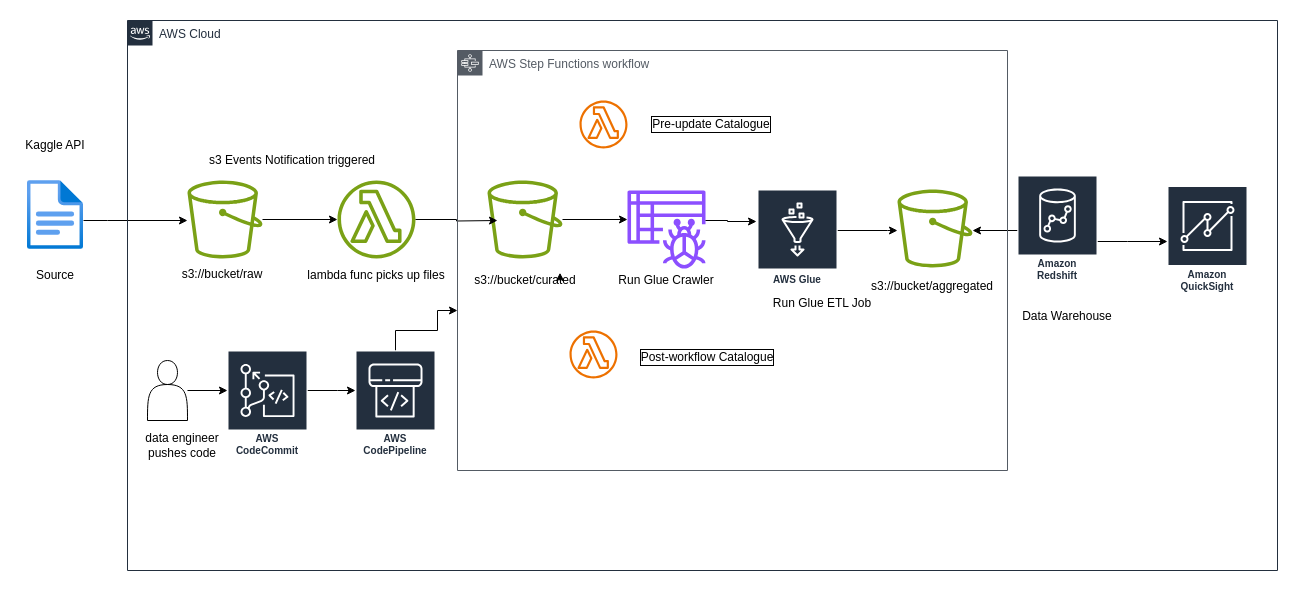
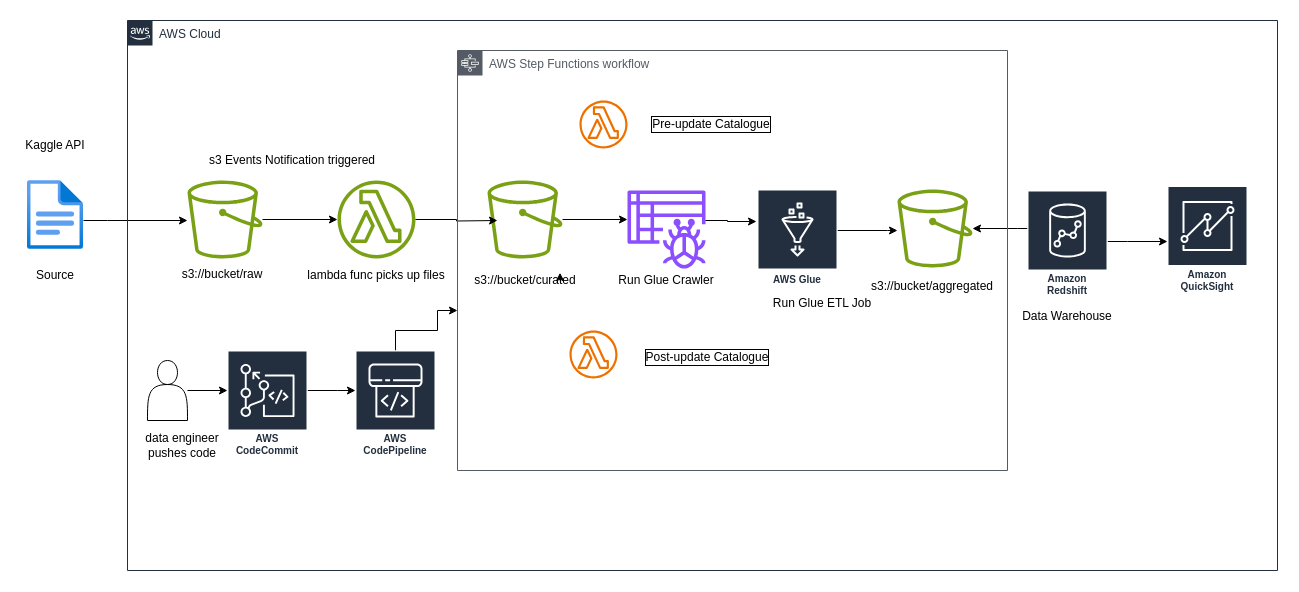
(1058, 231) -> (1068, 246)
(708, 358) -> (708, 358)
